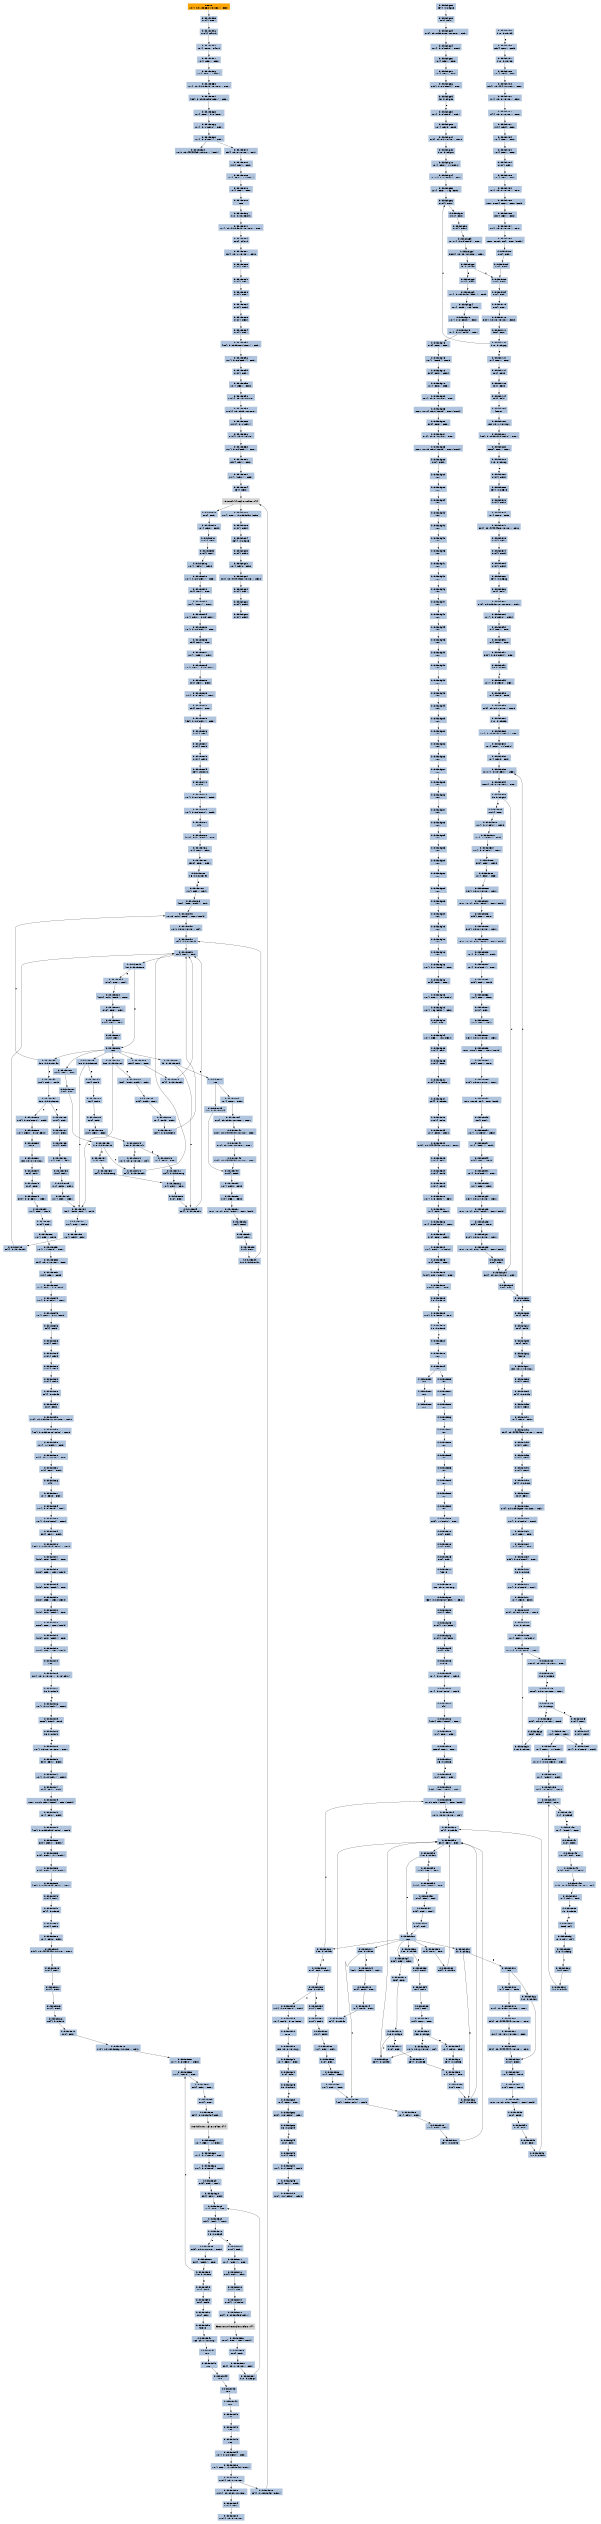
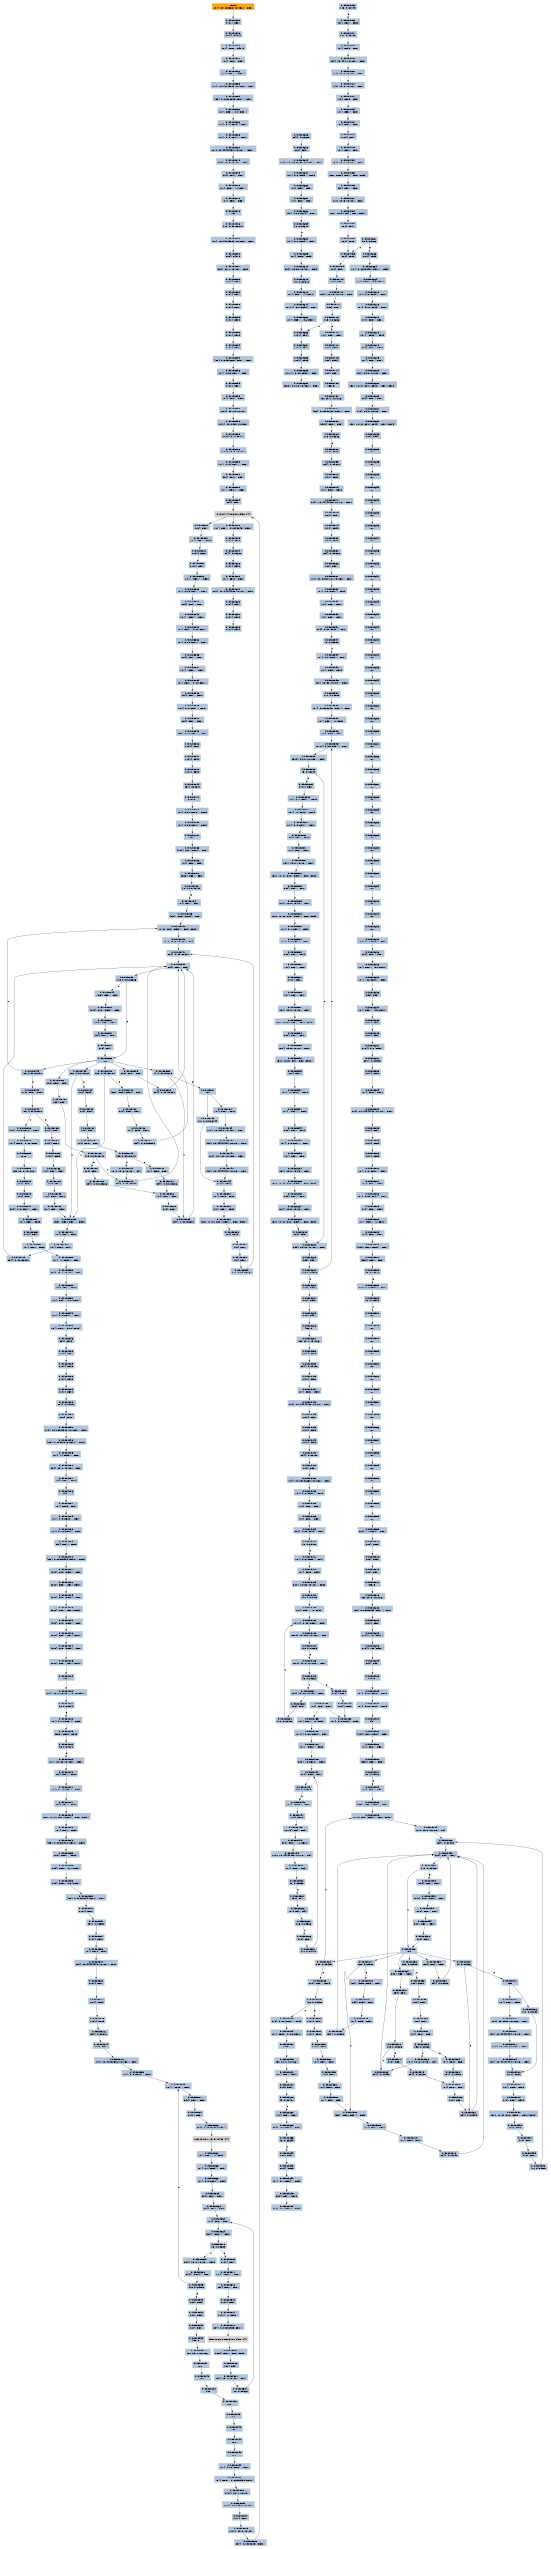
(224, 144) -> (233, 154)
(467, 258) -> none
(441, 1373) -> (372, 1383)
(248, 2485) -> (245, 2536)
